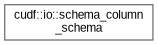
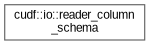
(79, 22) -> (75, 22)
